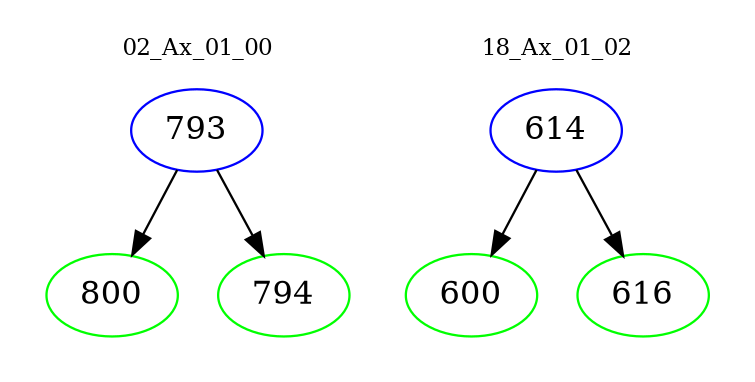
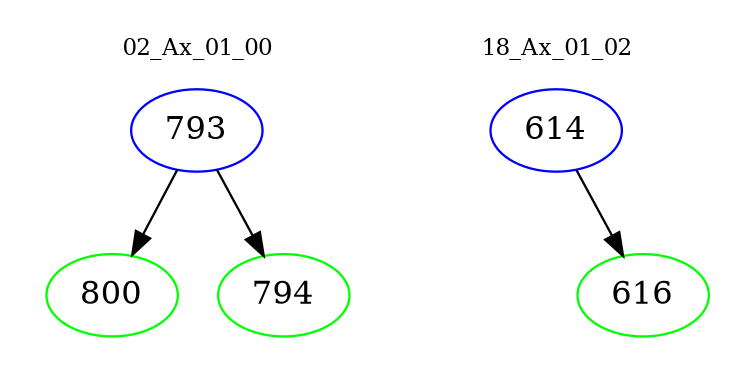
(472, 295) -> none
